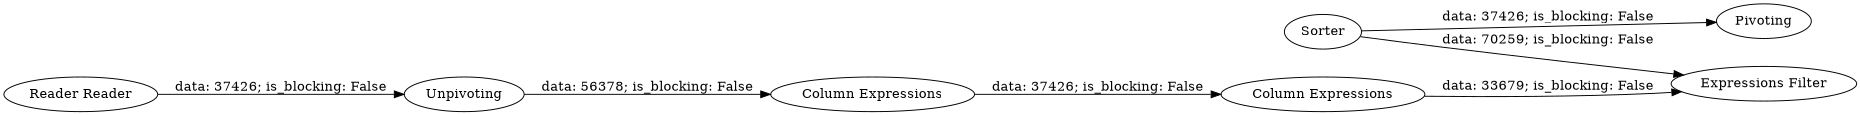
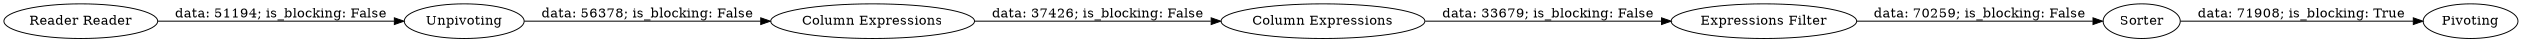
(1548, 17) -> (2302, 14)
(1517, 56) -> (1975, 21)
(281, 87) -> (281, 14)
